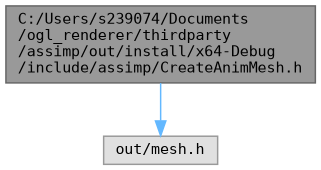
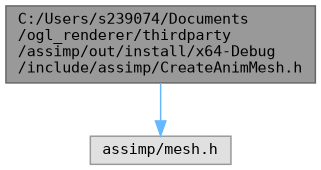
(161, 150) -> (161, 150)
